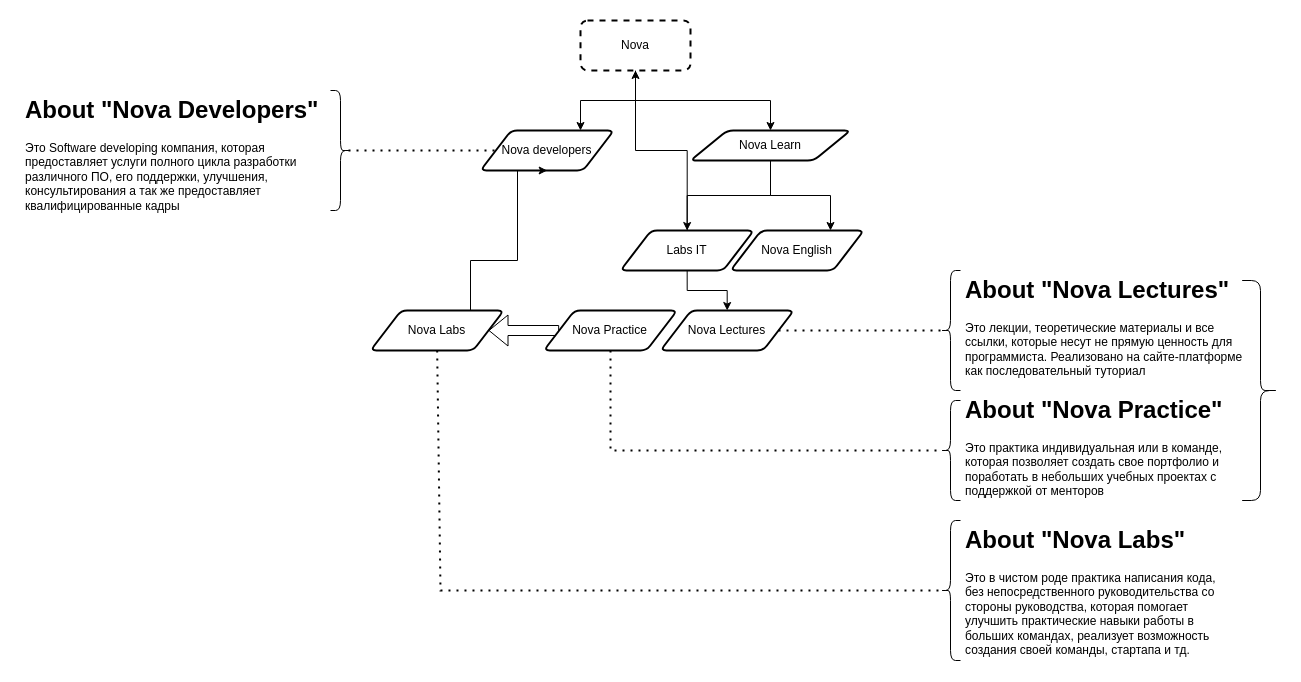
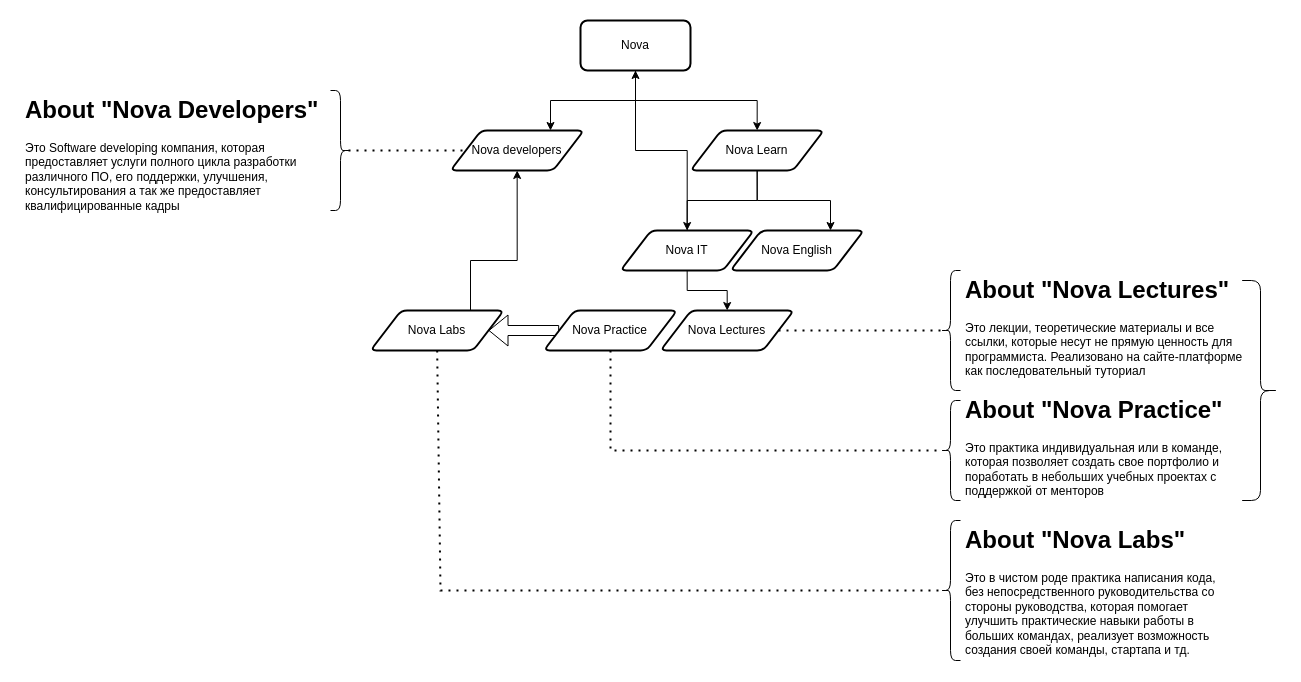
(636, 46) -> (636, 46)
(771, 146) -> (757, 151)
(547, 151) -> (517, 151)
(687, 251) -> (687, 251)
